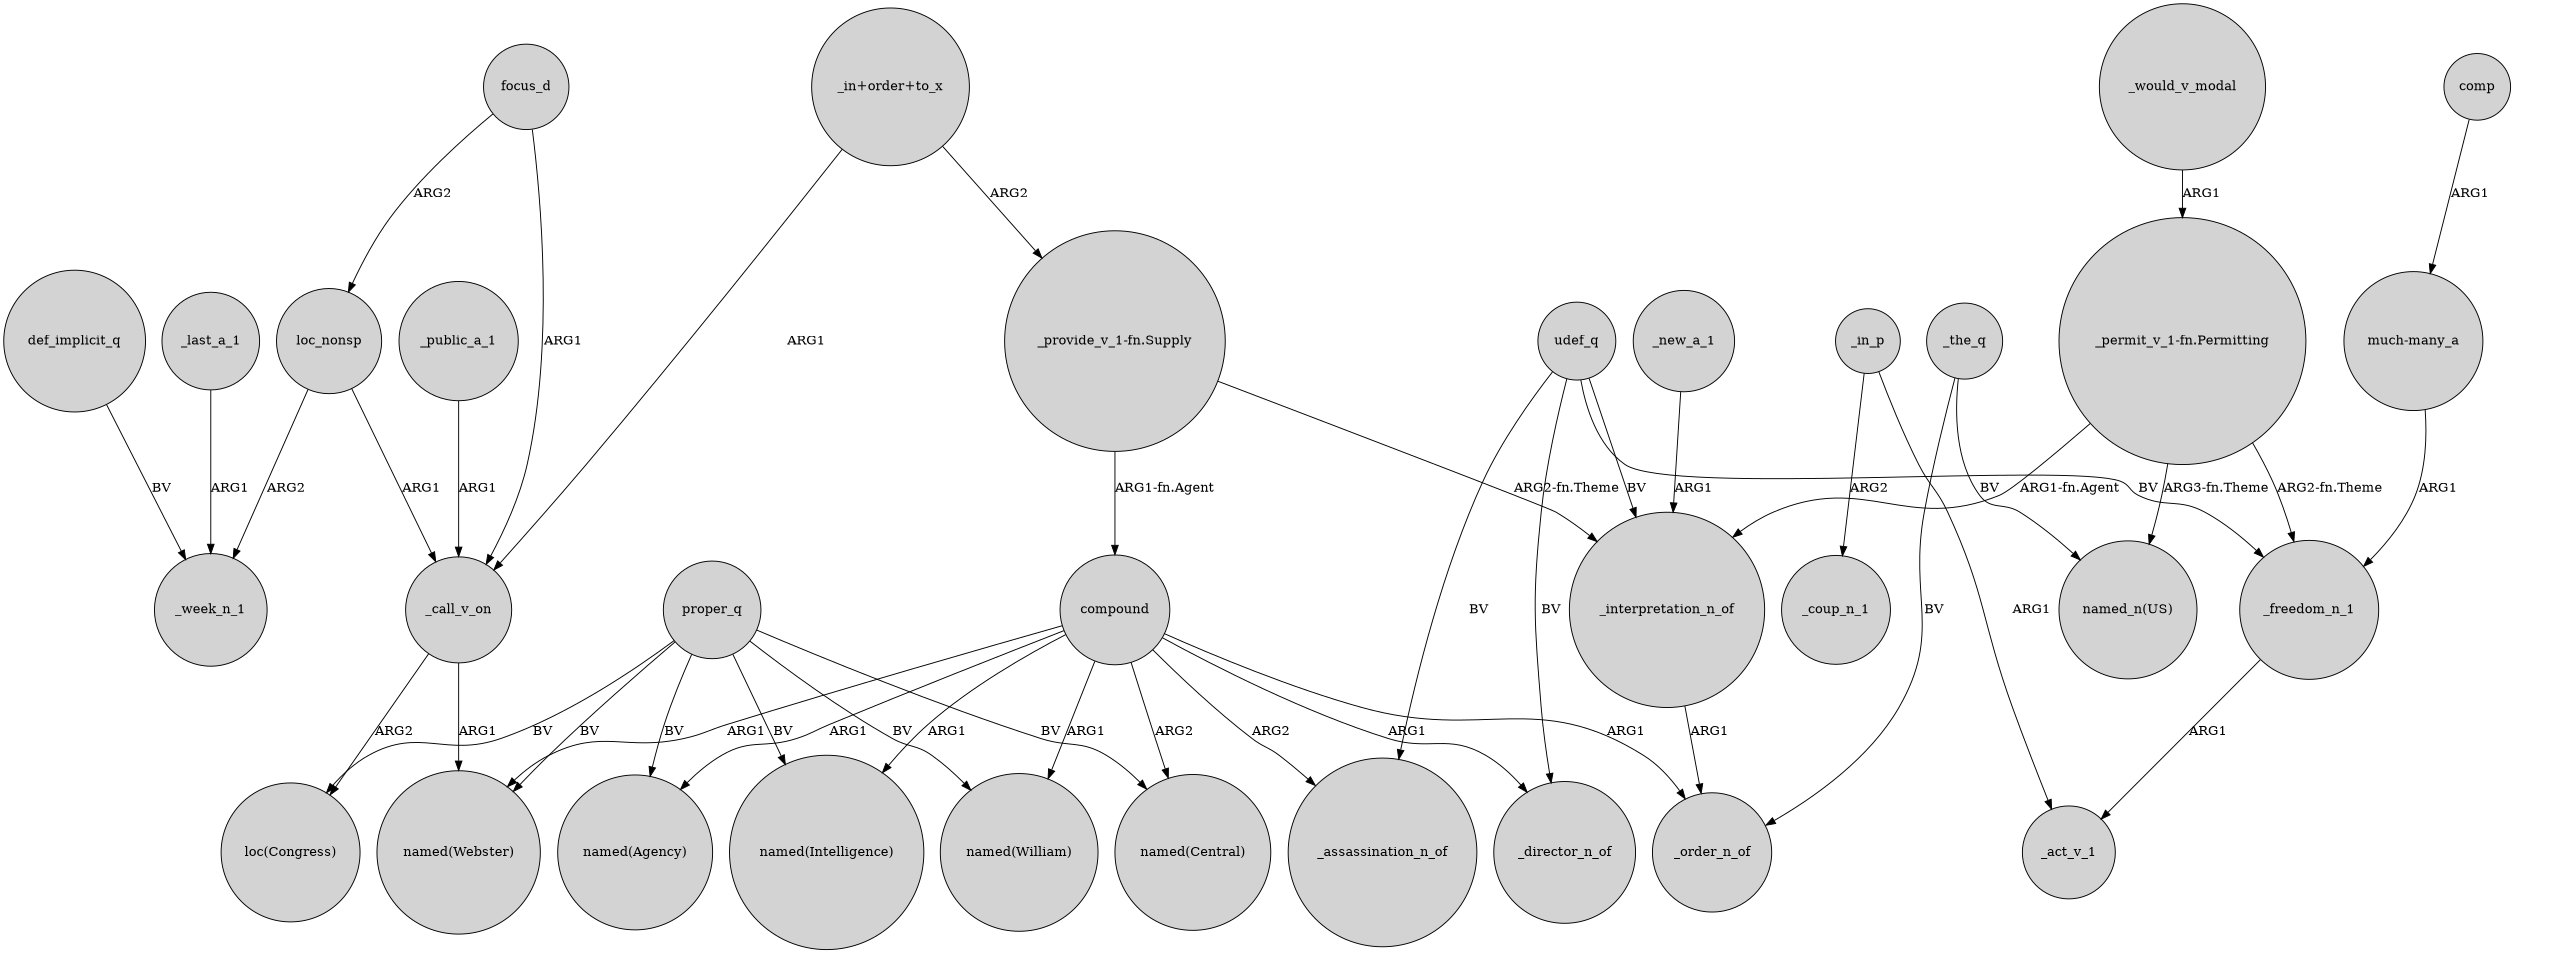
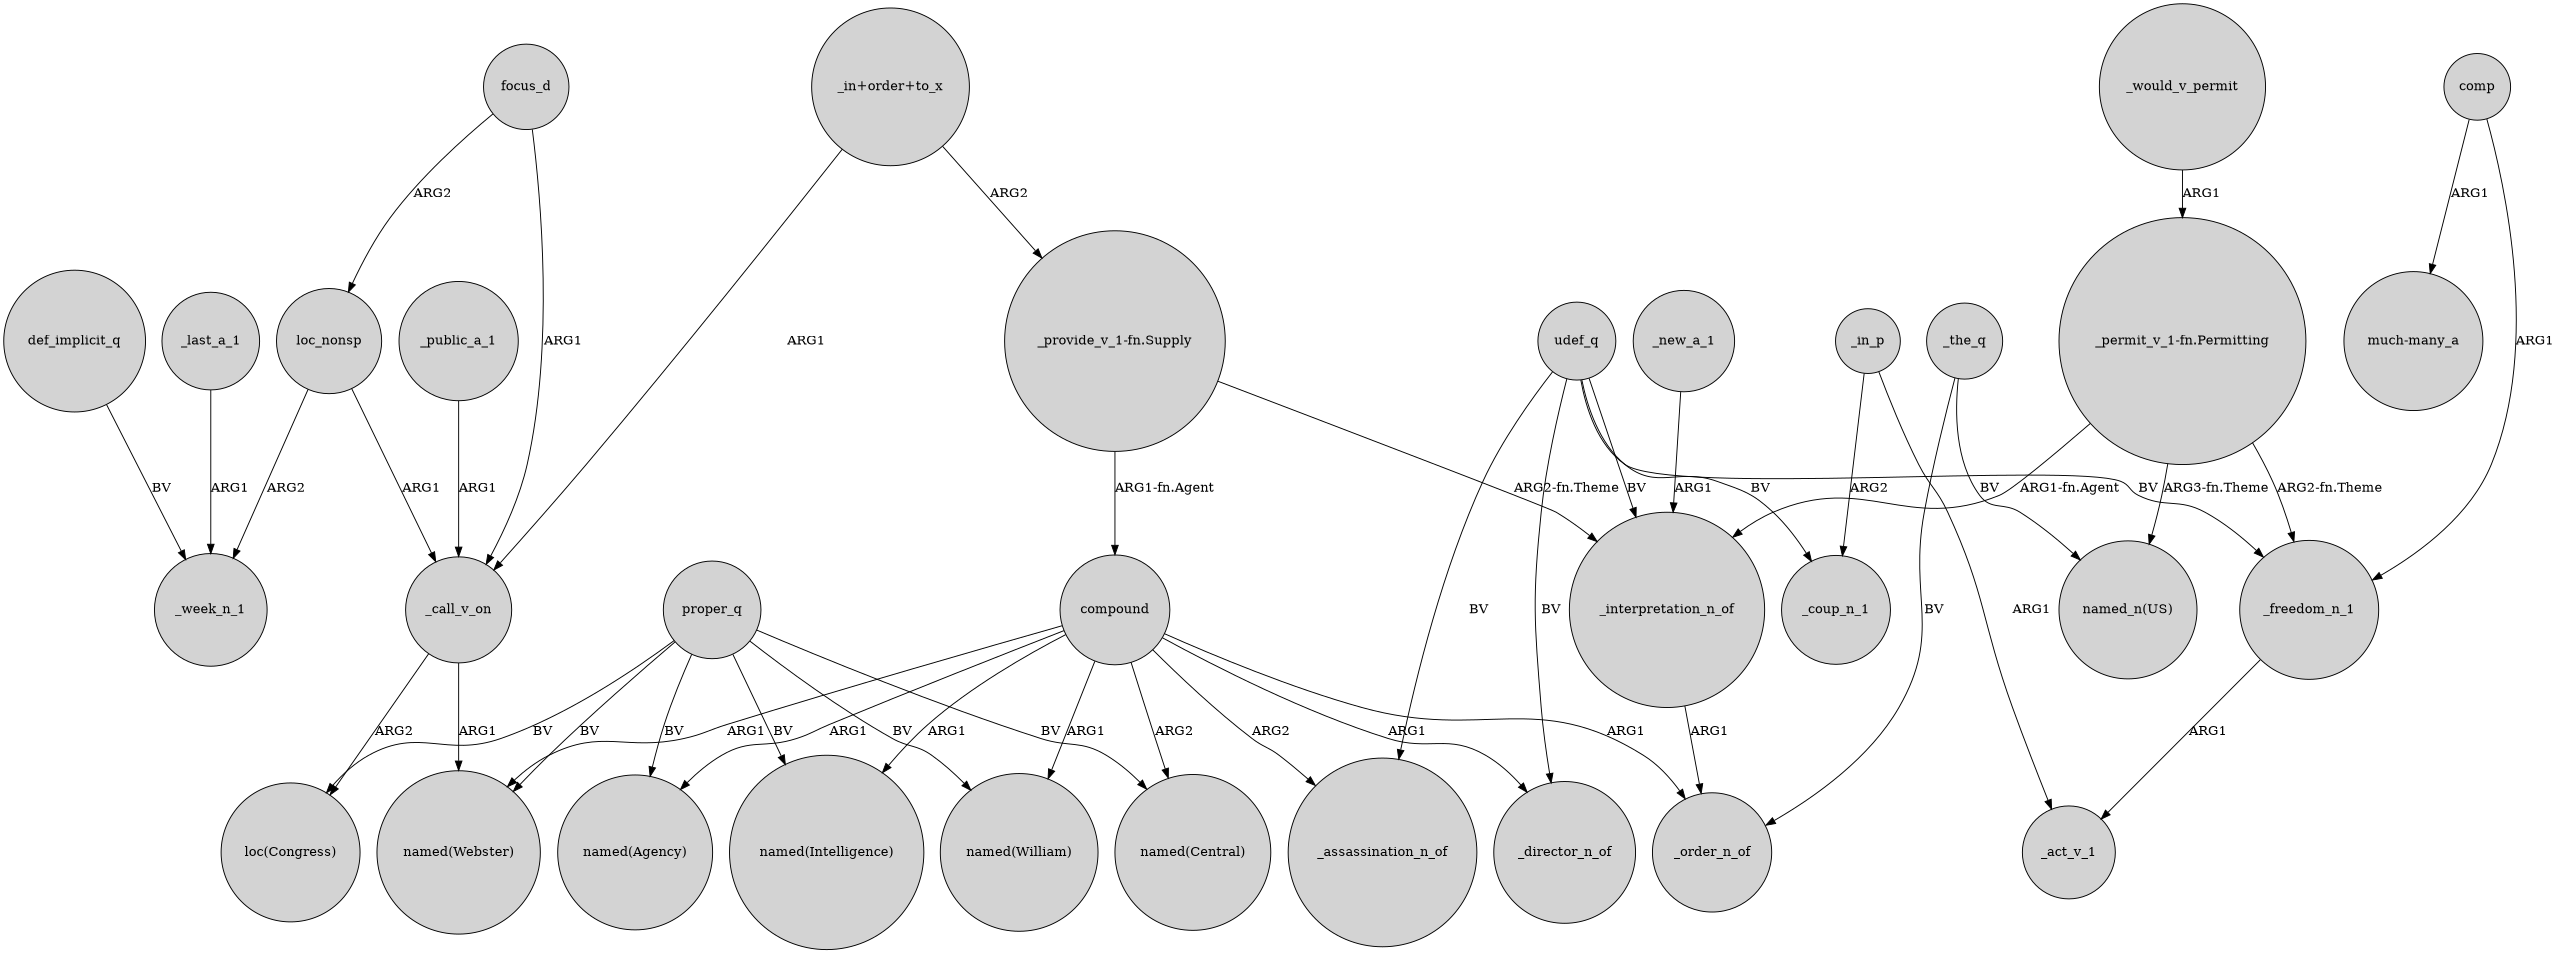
(2182, 87) -> (2182, 87)
none -> (1726, 484)
(2417, 492) -> (2514, 371)
